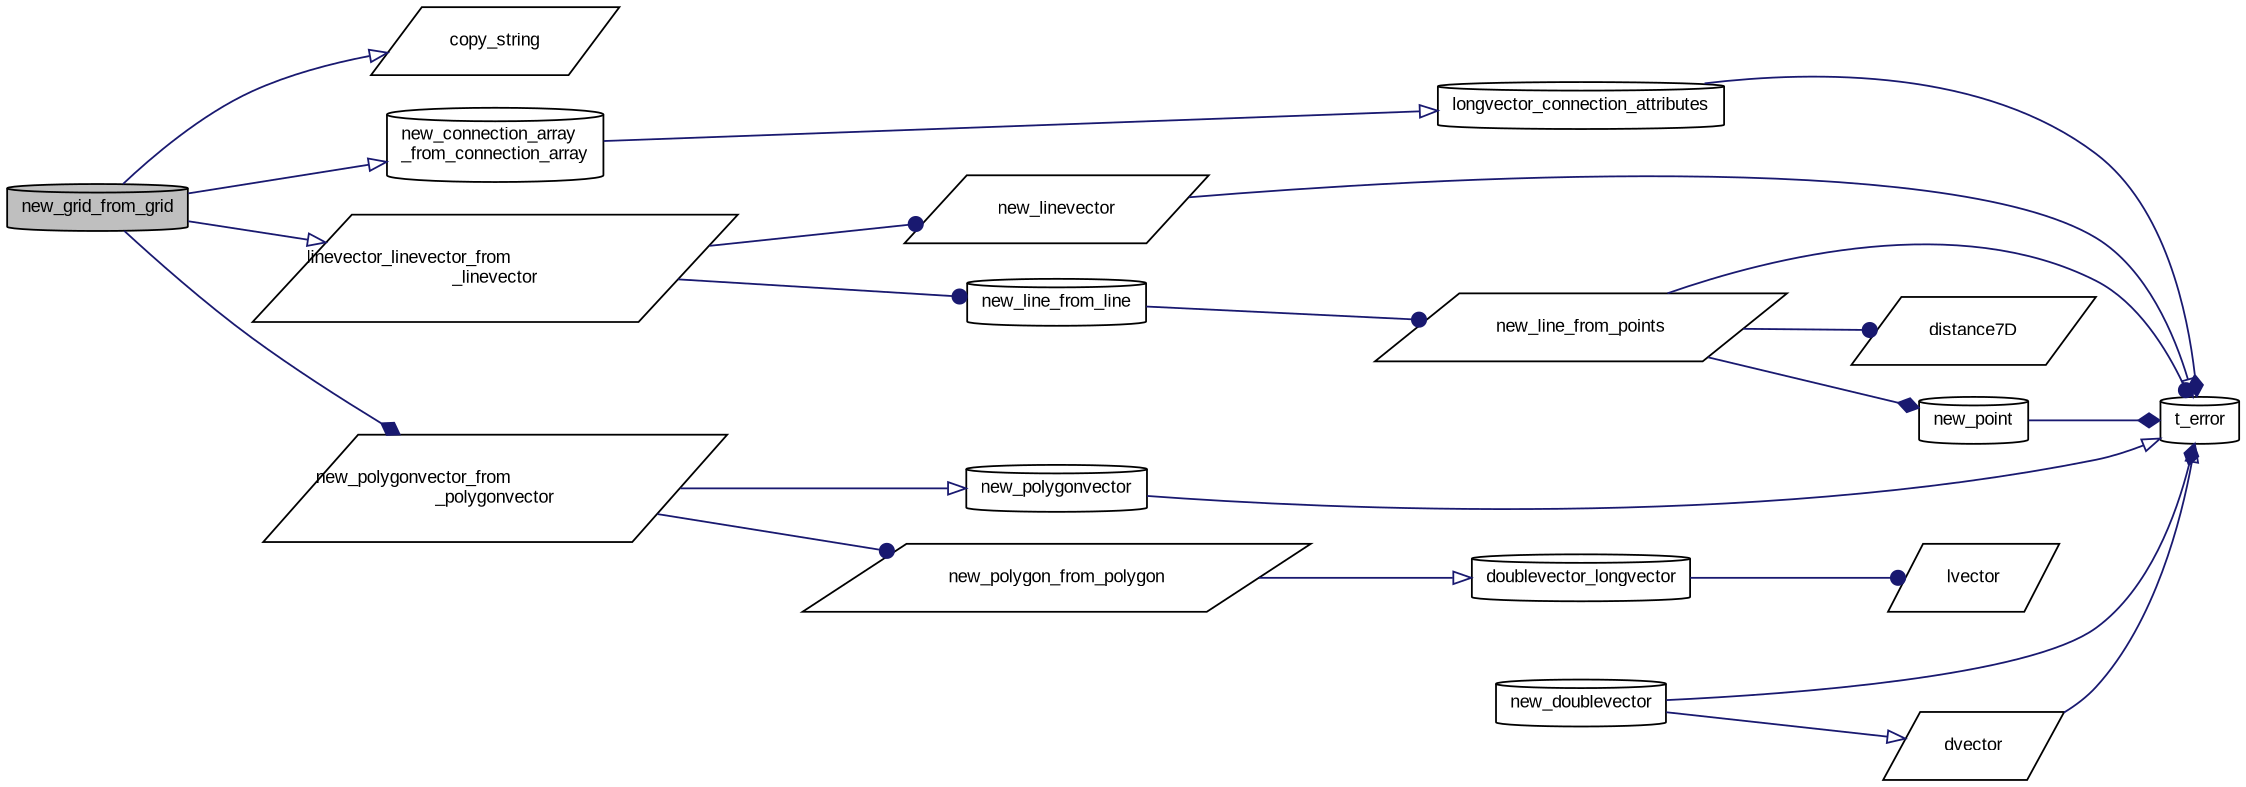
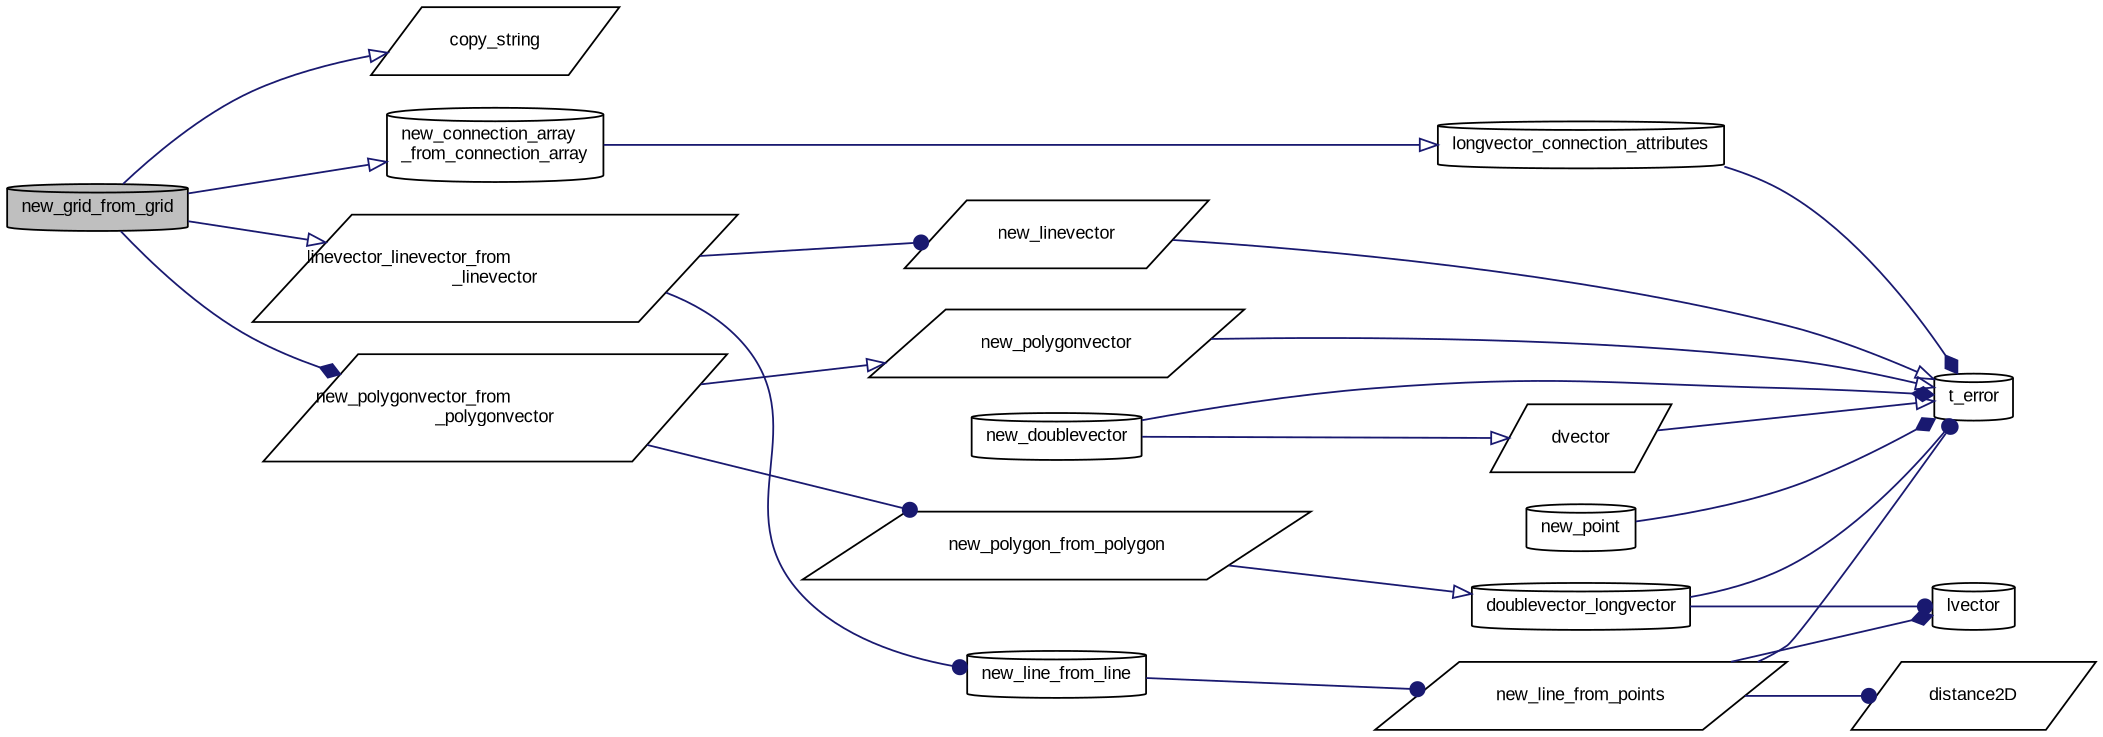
(1974, 331) -> (1974, 696)
(1803, 380) -> (1821, 641)
(1057, 488) -> (1057, 343)
none -> (1832, 539)
(1974, 578) -> (1974, 606)
